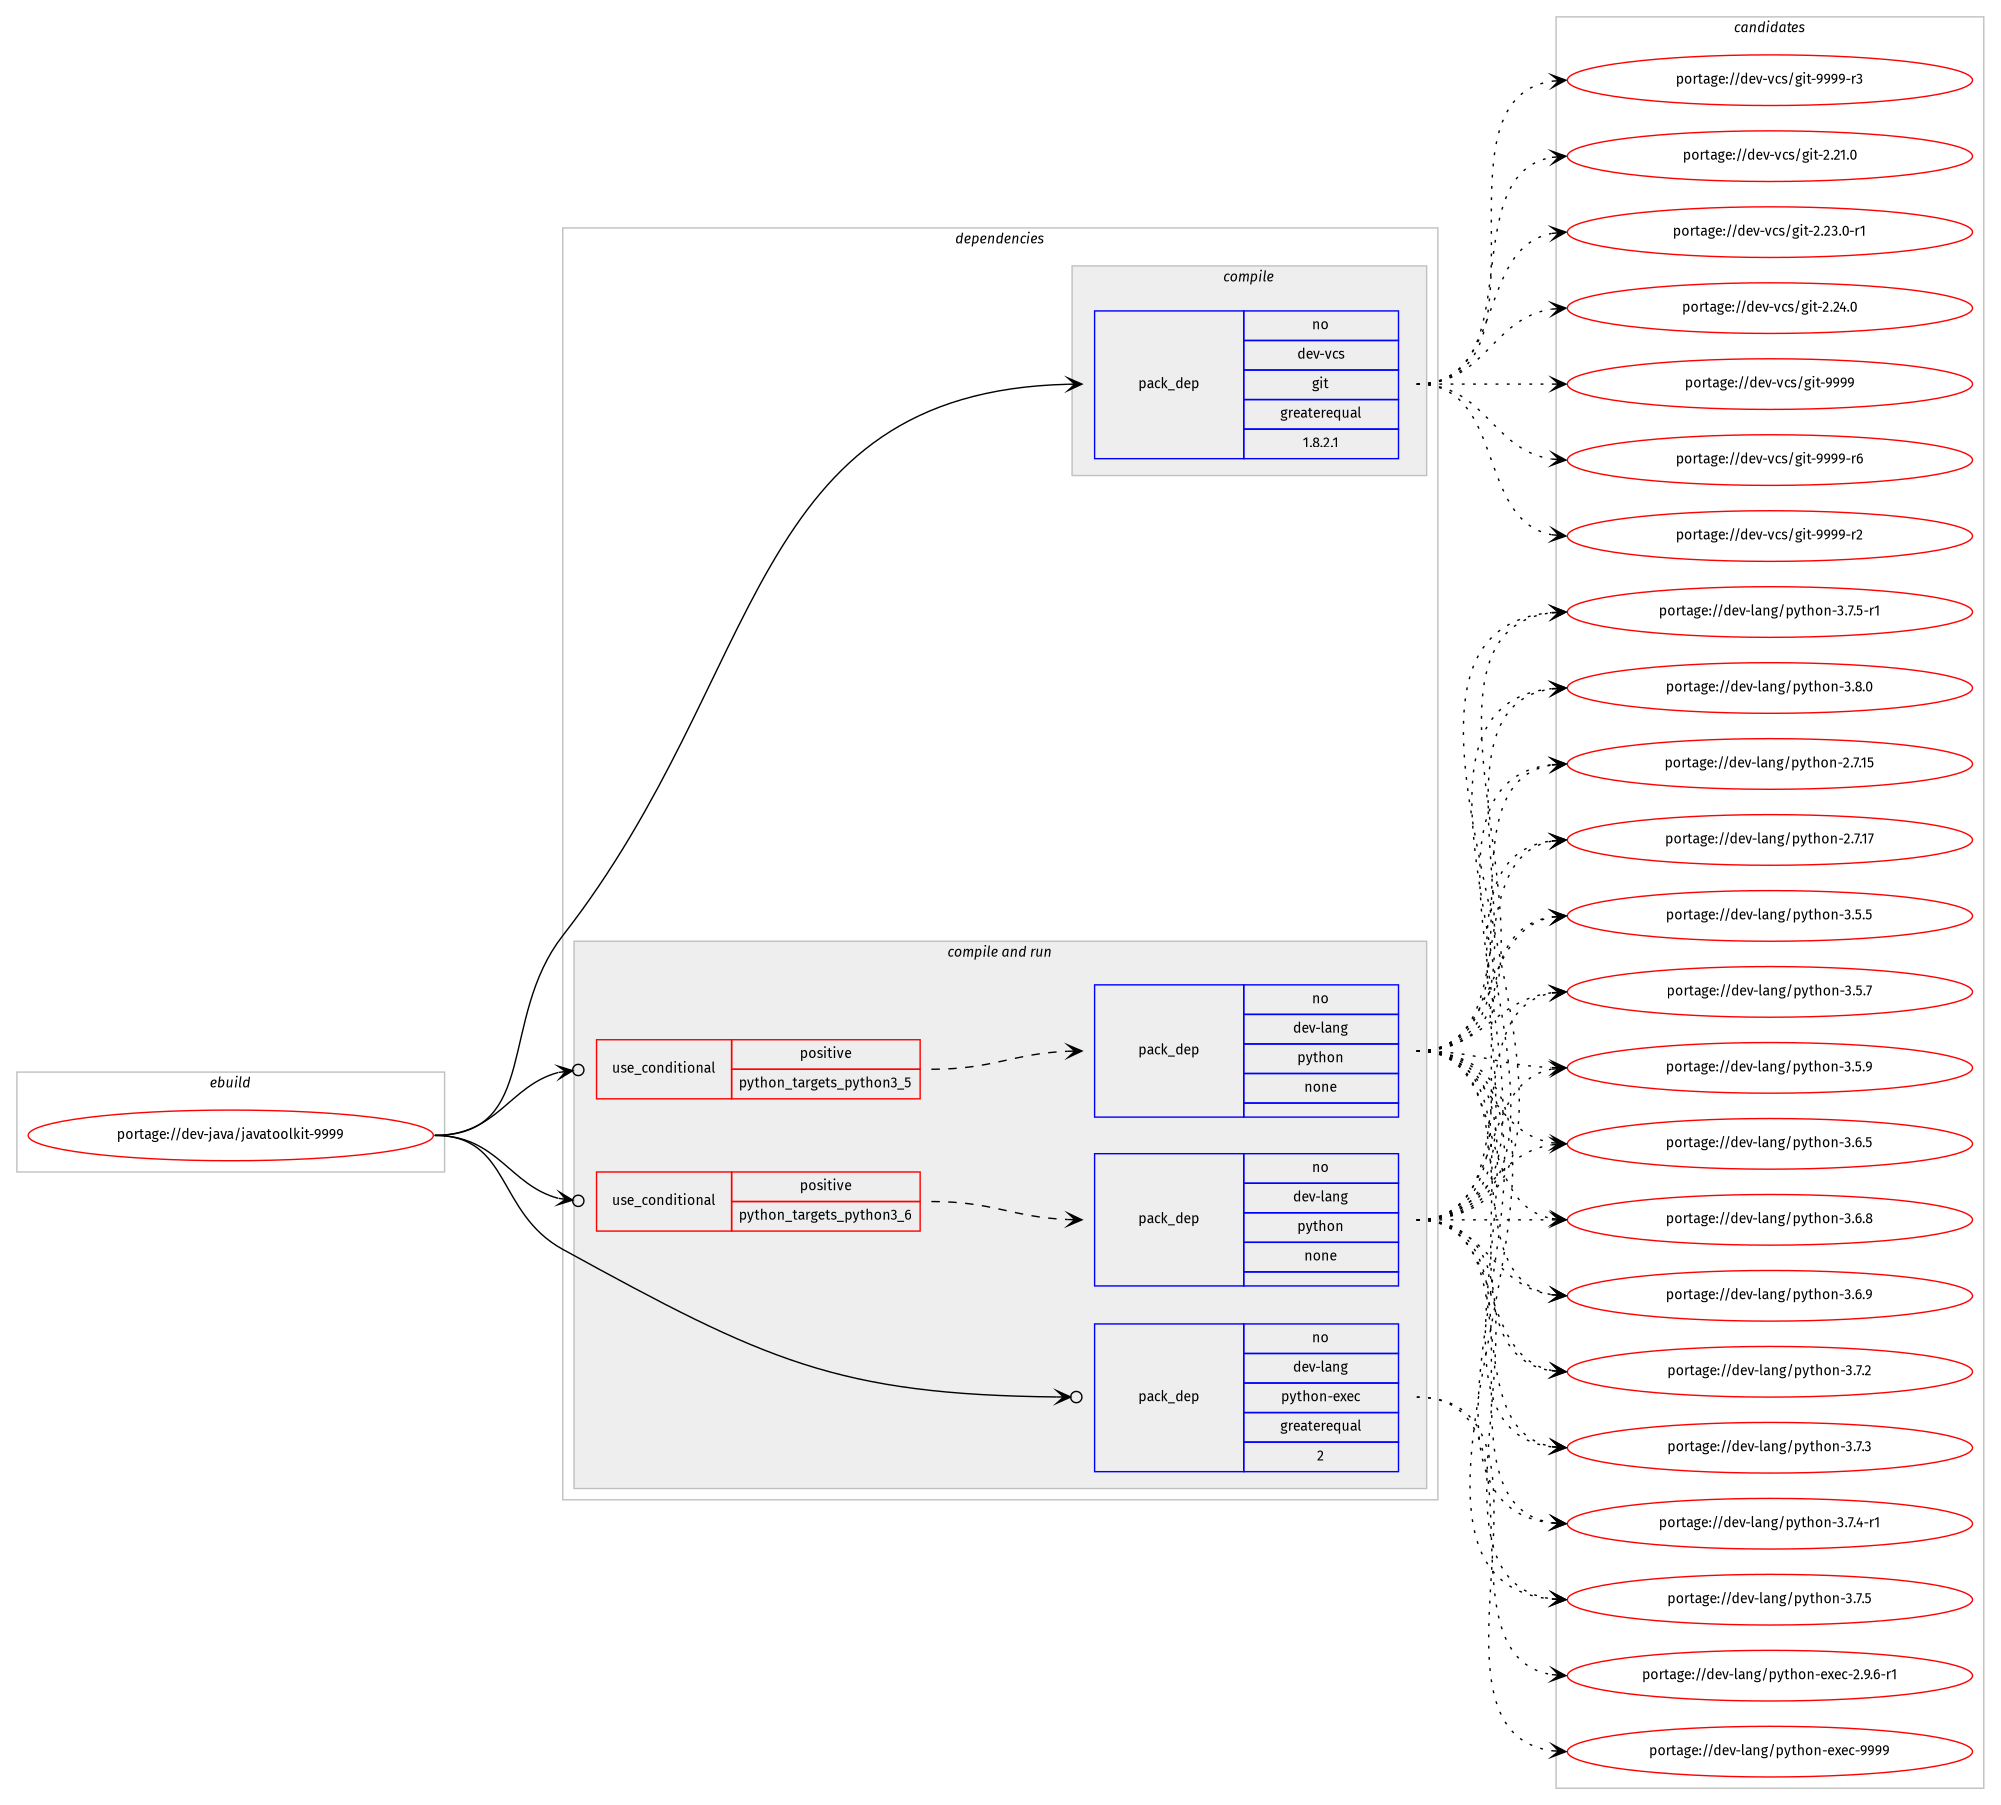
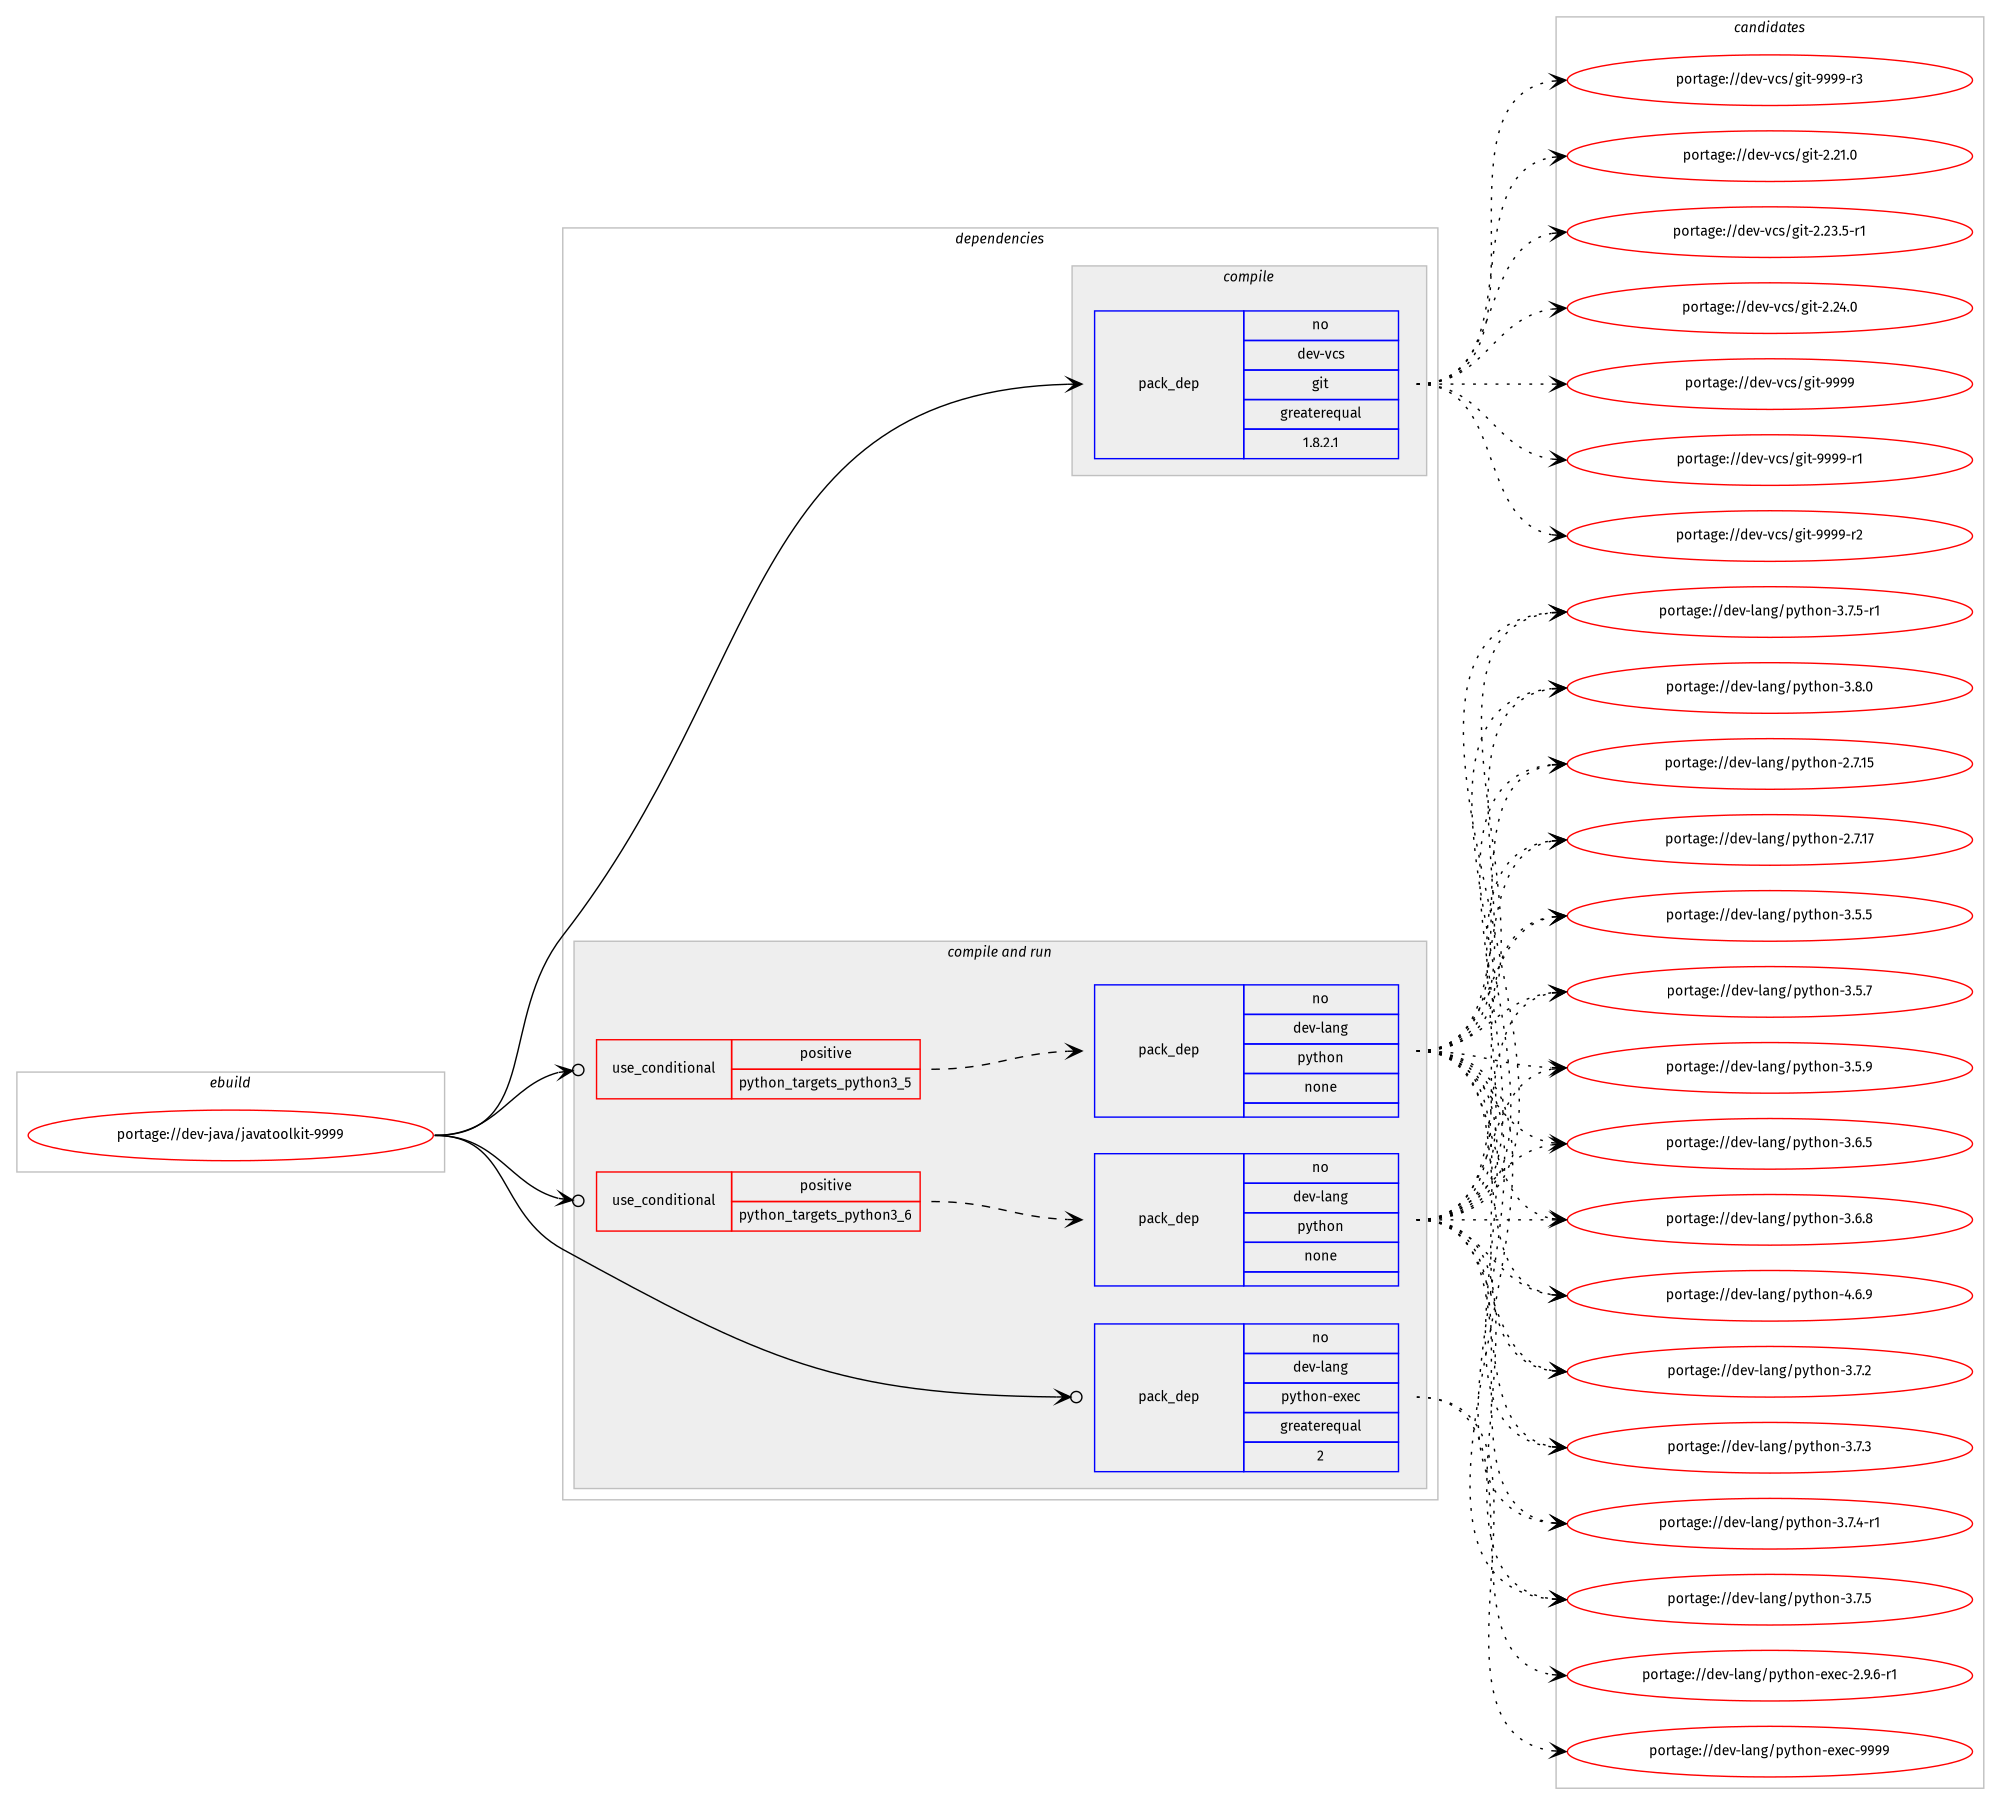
(1770, 232) -> (1770, 232)
(1770, 460) -> (1770, 460)
(1770, 1296) -> (1770, 1296)
